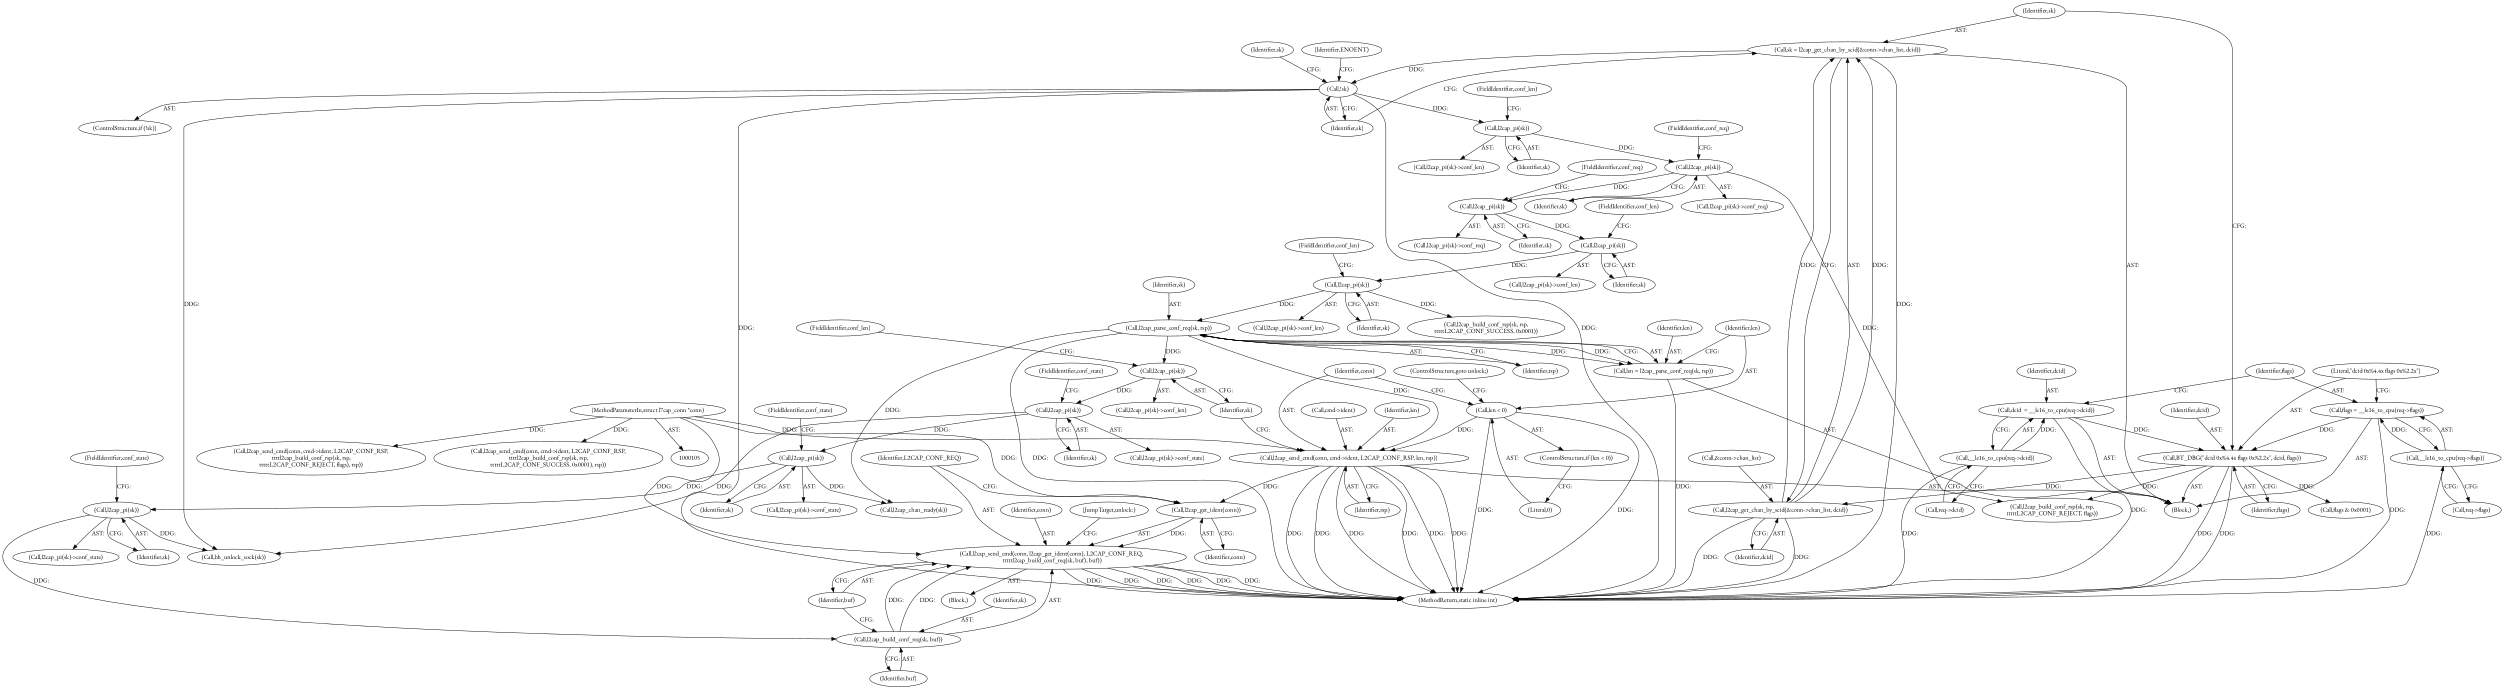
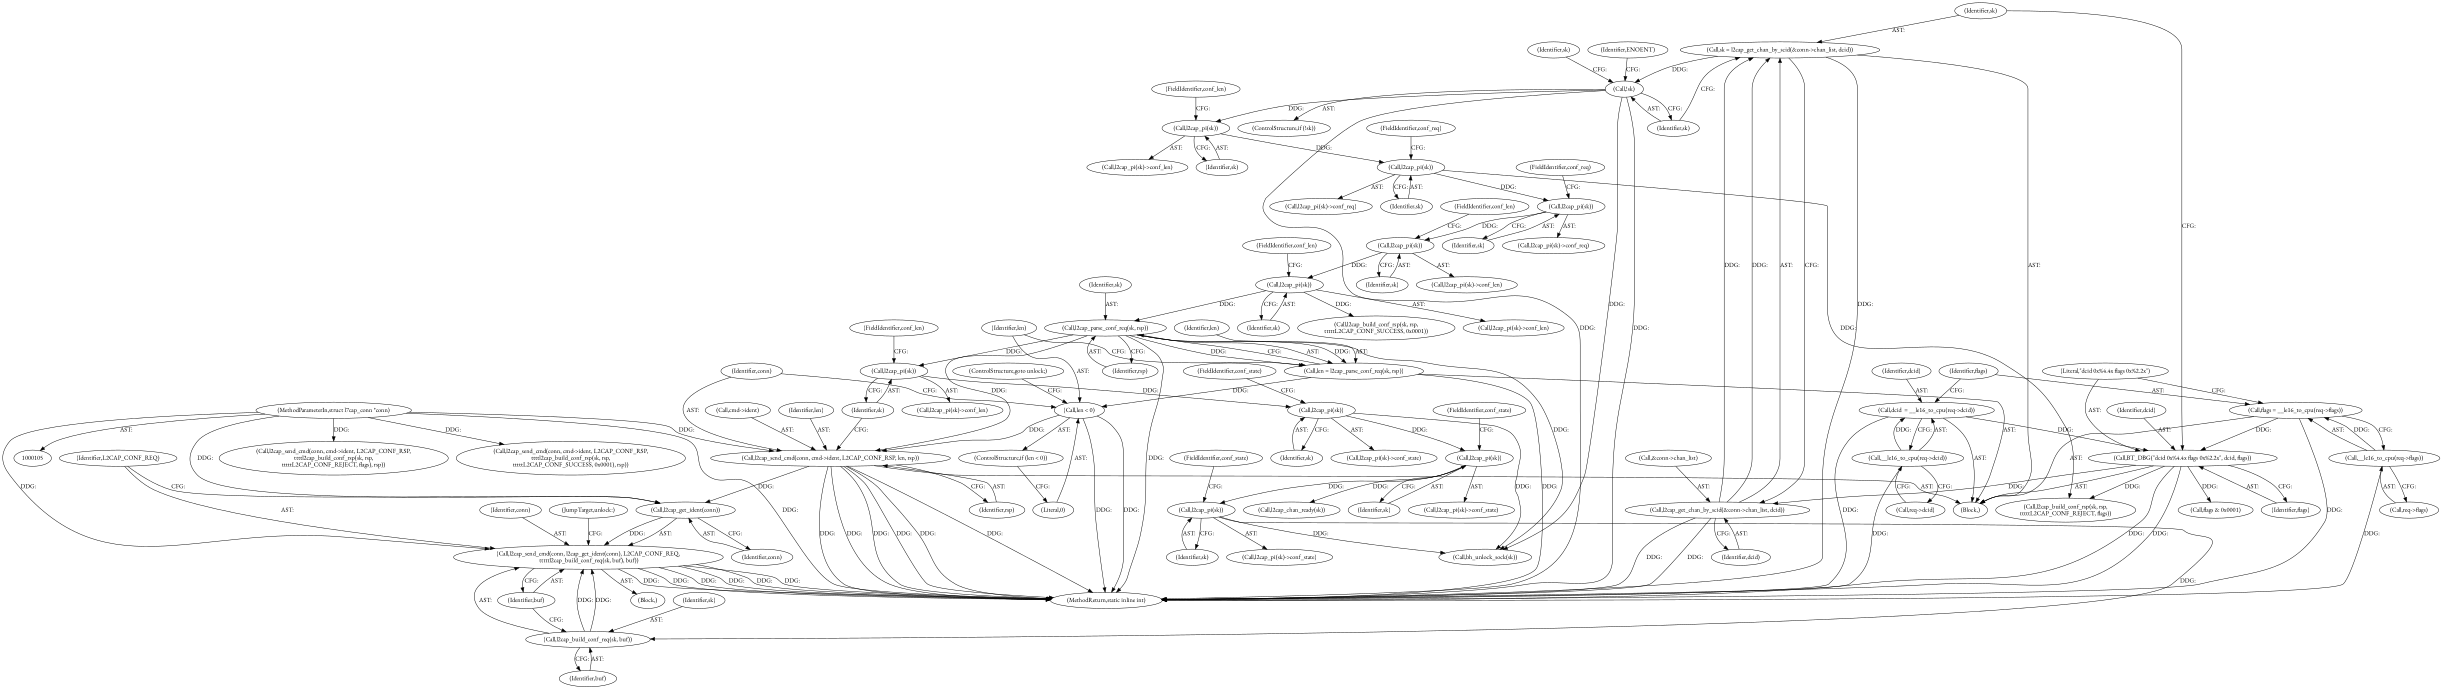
(933, 373) -> (1429, 363)
none -> (1209, 392)
none -> (739, 479)
(2452, 487) -> (2390, 487)
